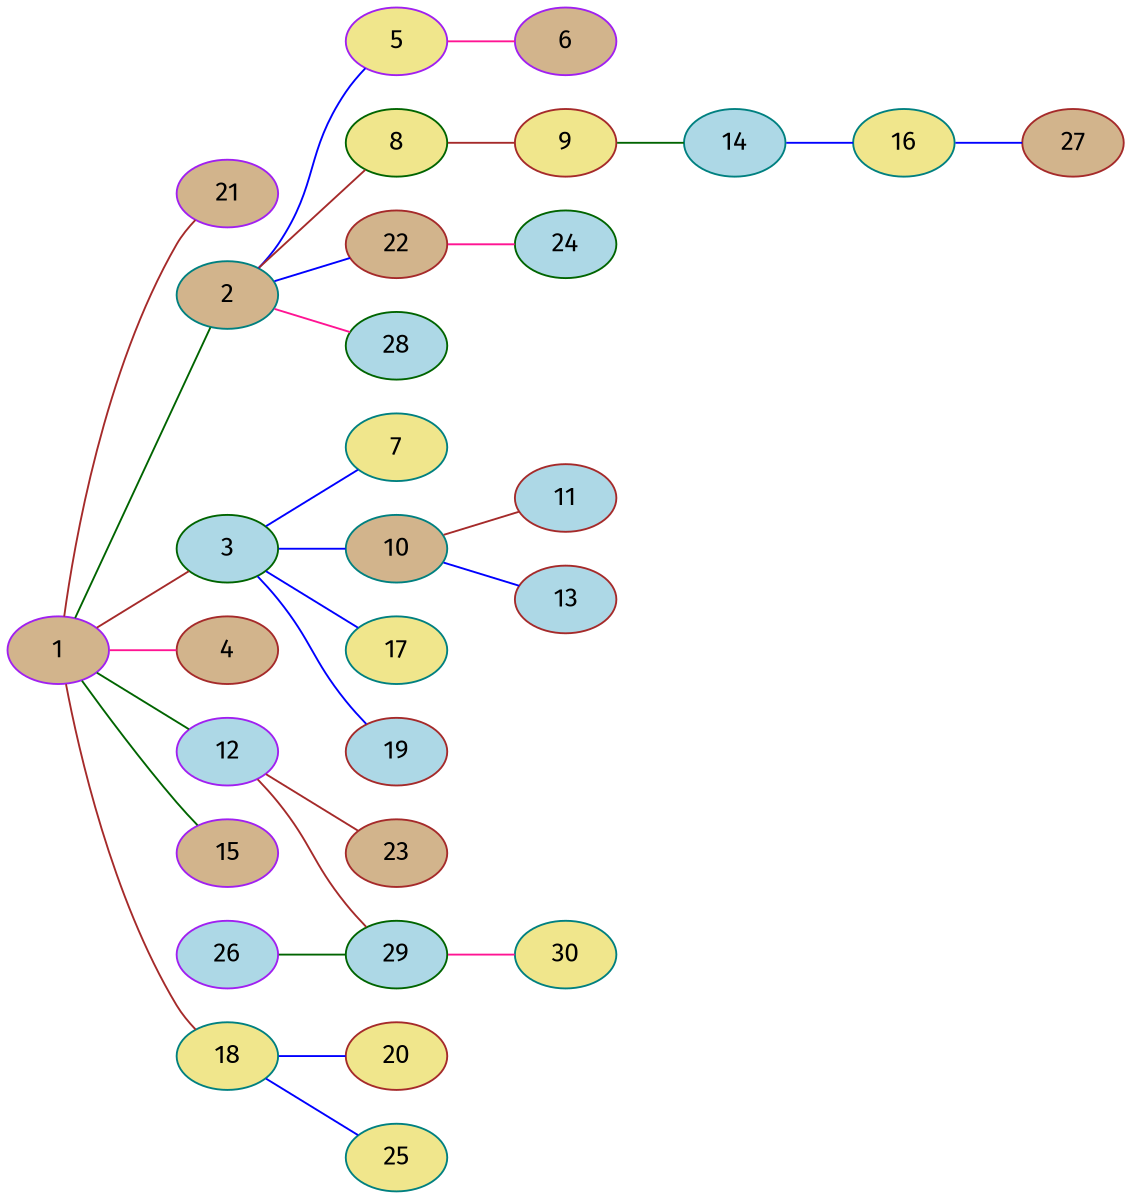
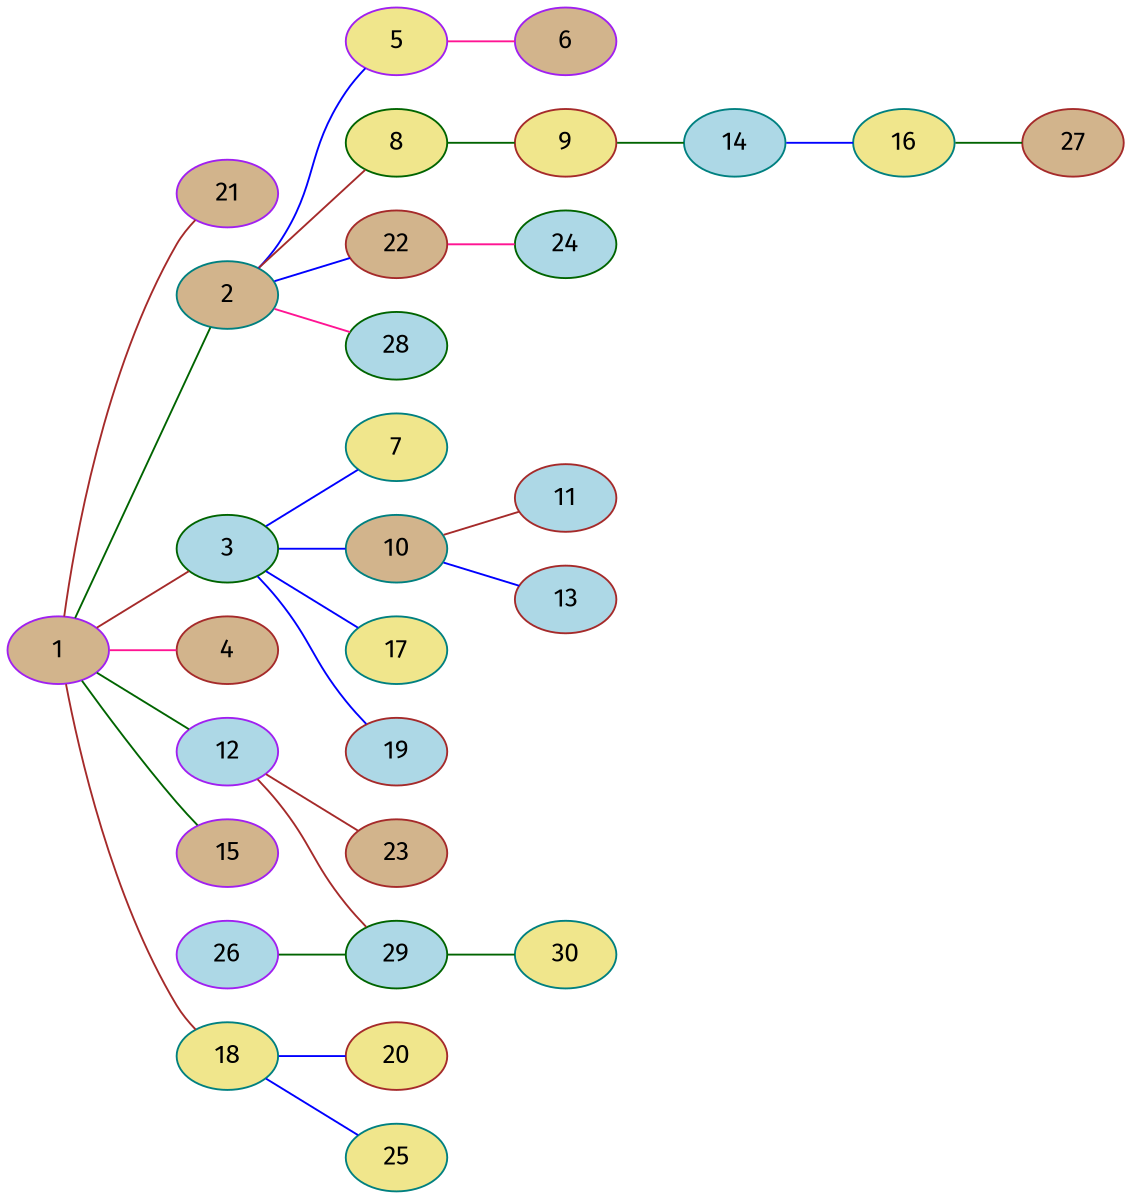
(481, 143) -> (481, 143)
(989, 143) -> (989, 143)
(481, 955) -> (481, 955)
